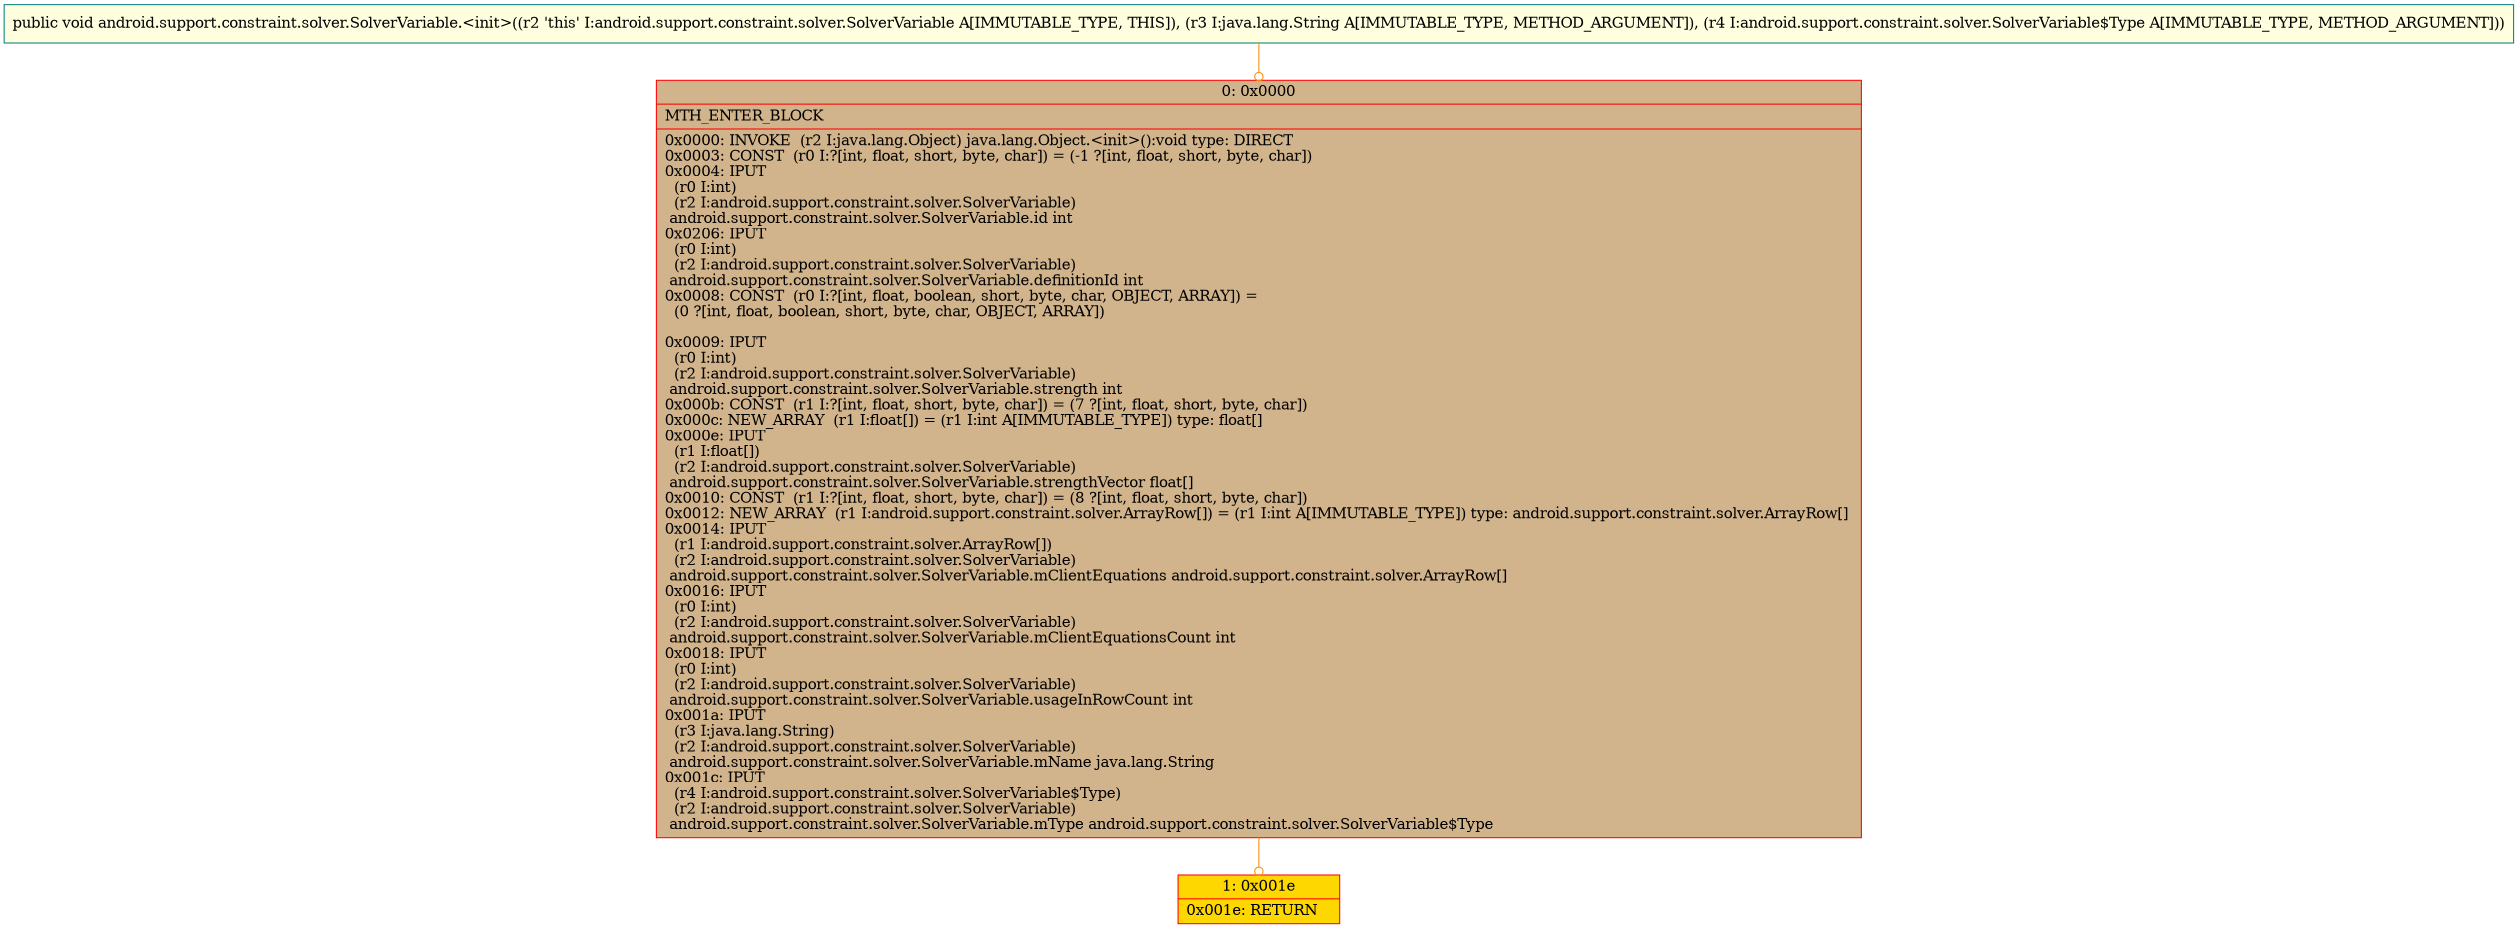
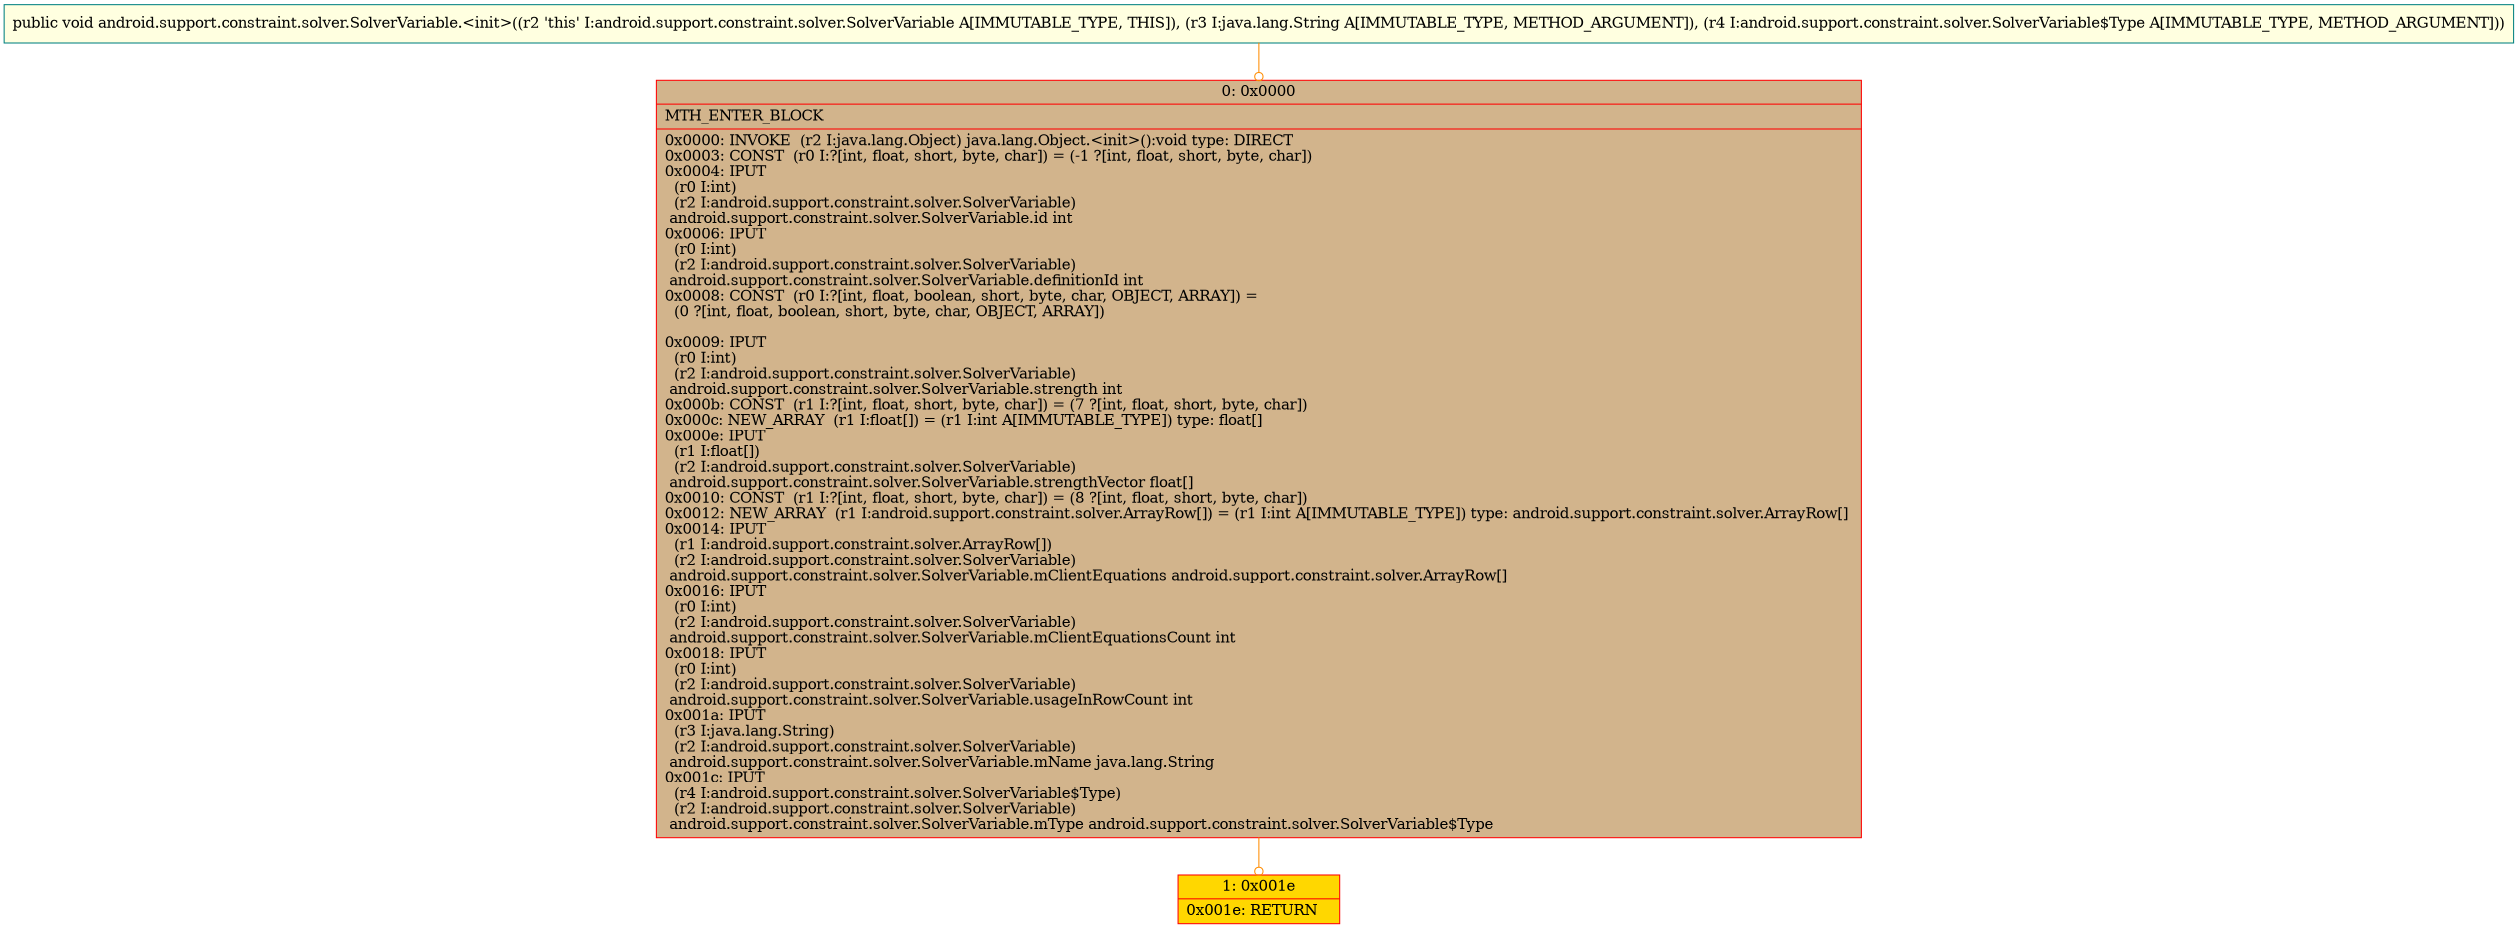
(720, 234) -> (720, 234)
